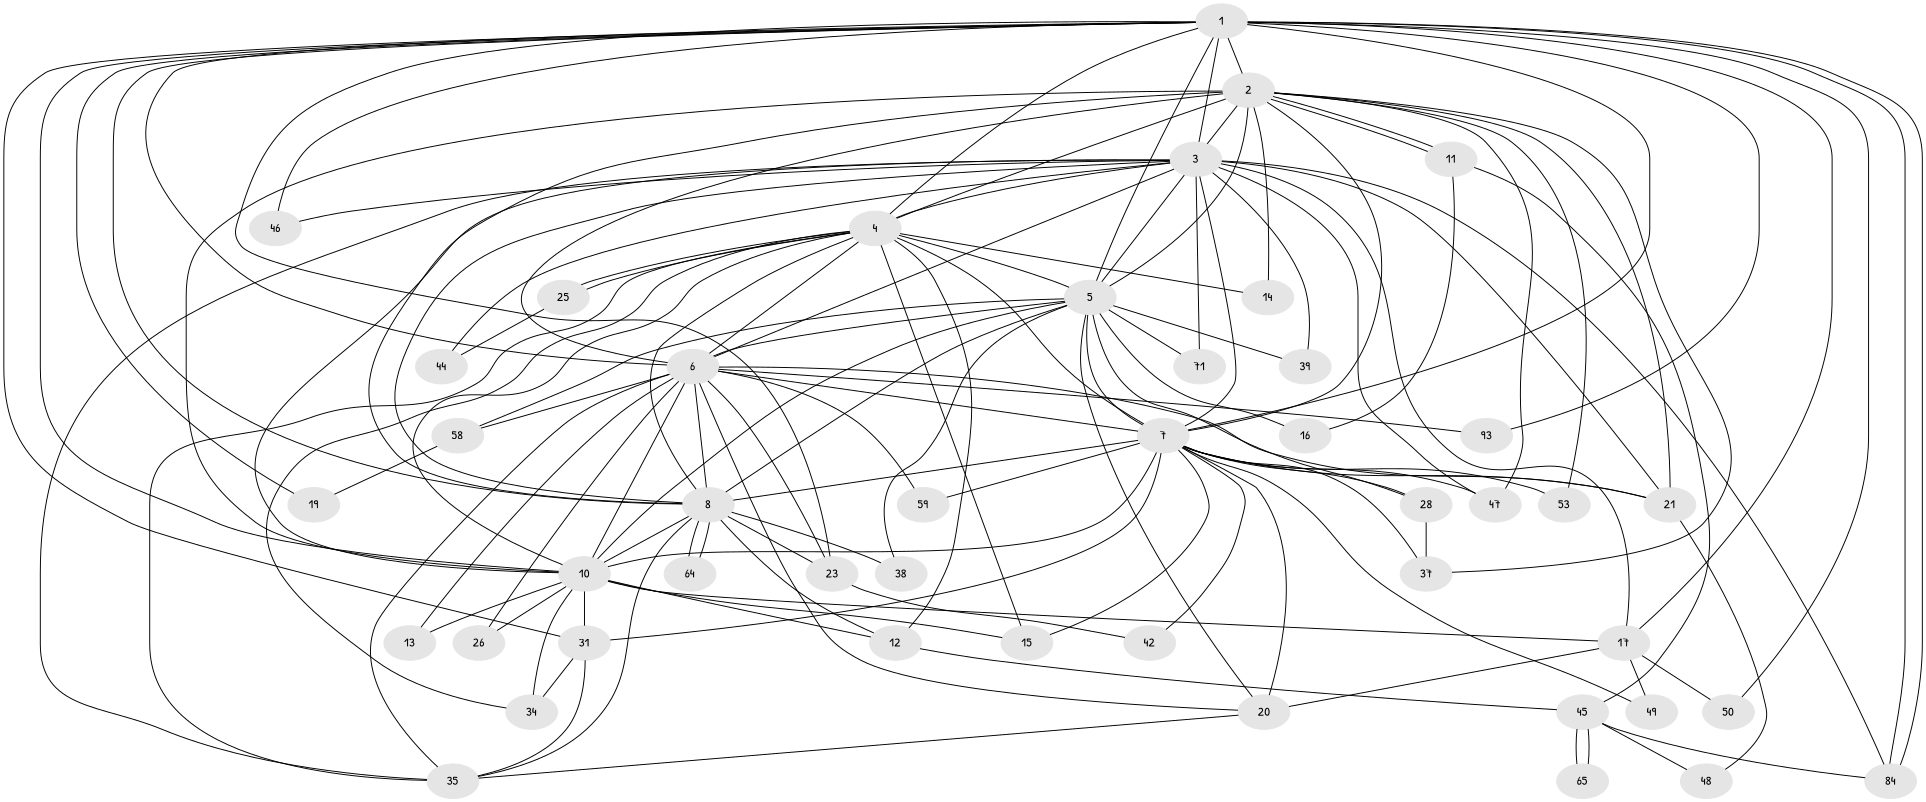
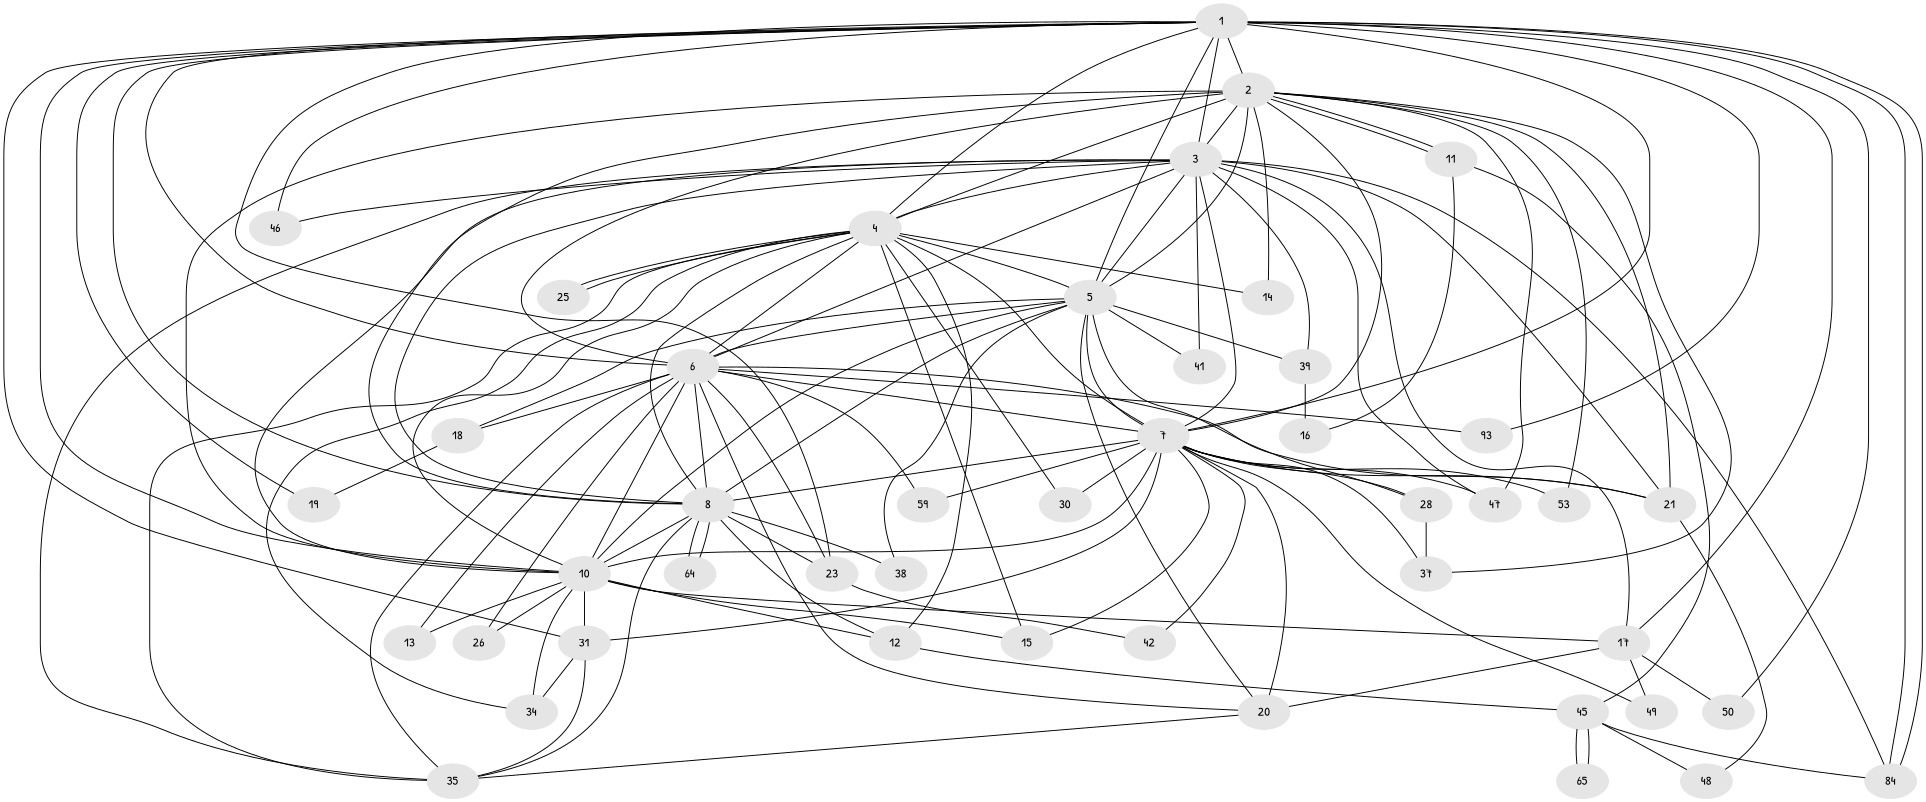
(441, 367) -> none
(1200, 367) -> (1200, 367)
(1178, 392) -> (1305, 396)
(458, 436) -> (458, 436)
none -> (1065, 505)
